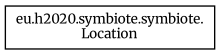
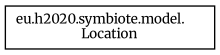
(110, 28) -> (110, 28)
